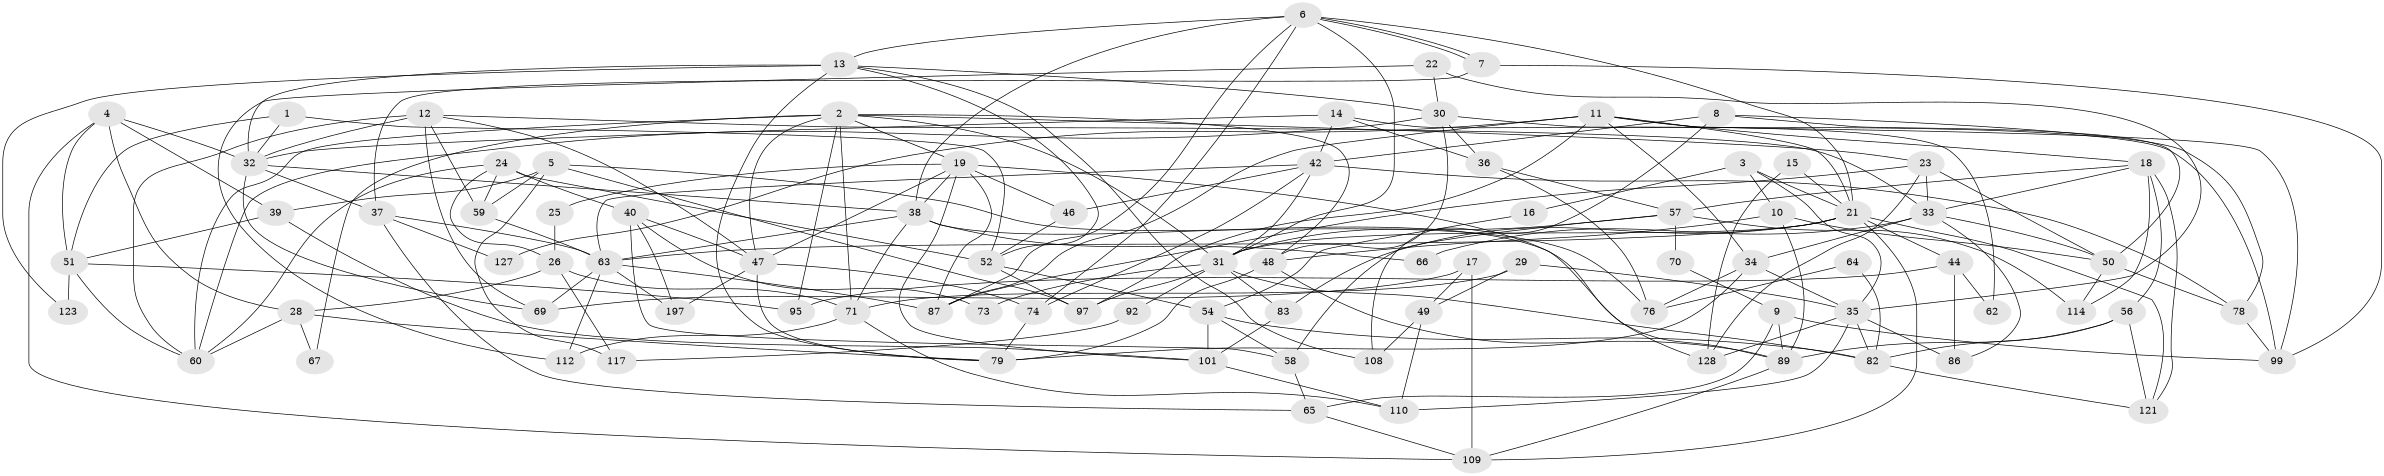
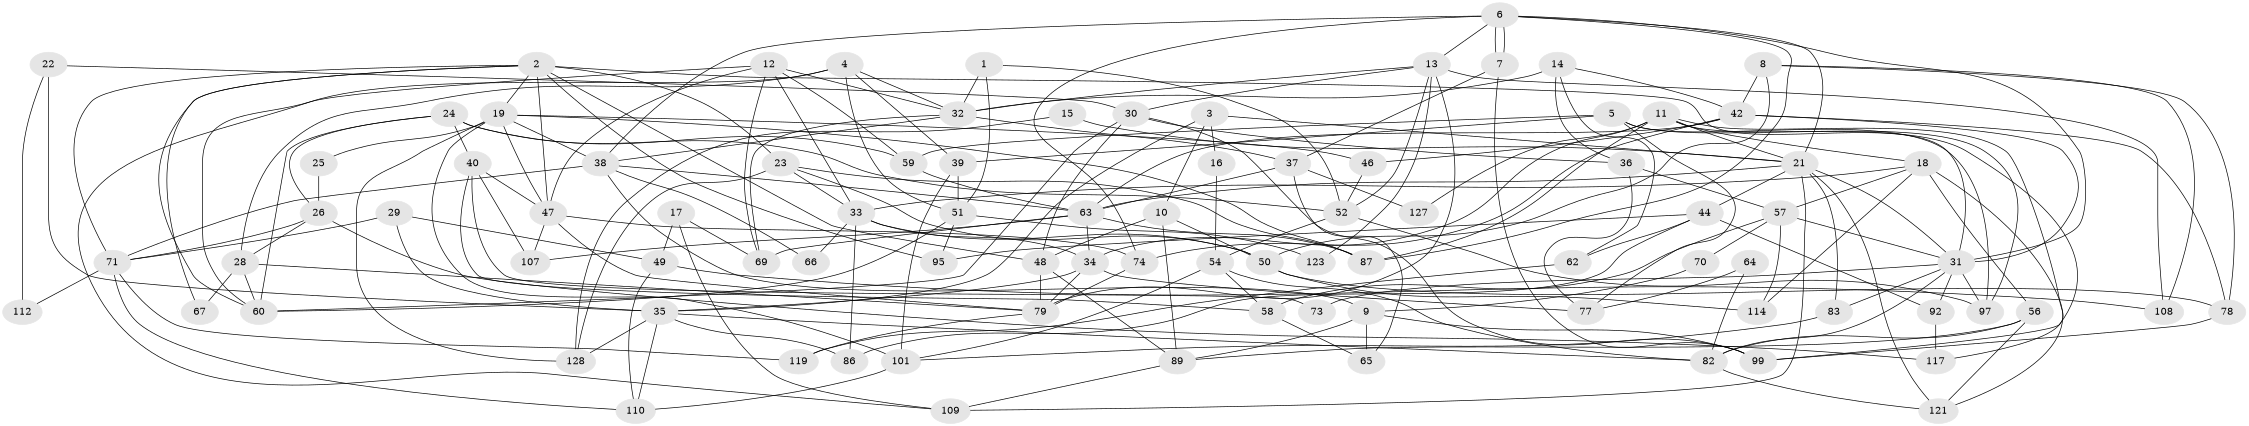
(1366, 228) -> (962, 291)
none -> (1820, 263)
(675, 312) -> (530, 263)
(1649, 312) -> (1586, 312)
(583, 318) -> (1088, 238)
none -> (799, 362)
(1391, 436) -> none
